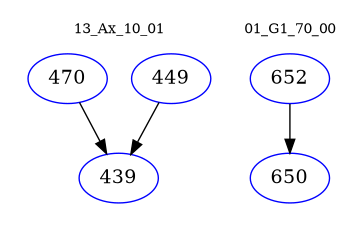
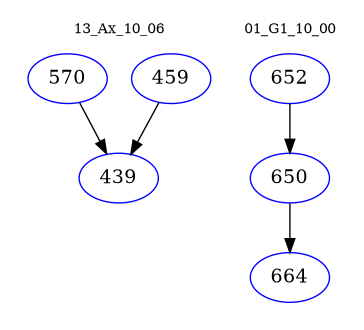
(119, 30) -> (119, 30)
(291, 30) -> (291, 30)
(68, 79) -> (68, 79)
(171, 79) -> (171, 79)
none -> (290, 277)
